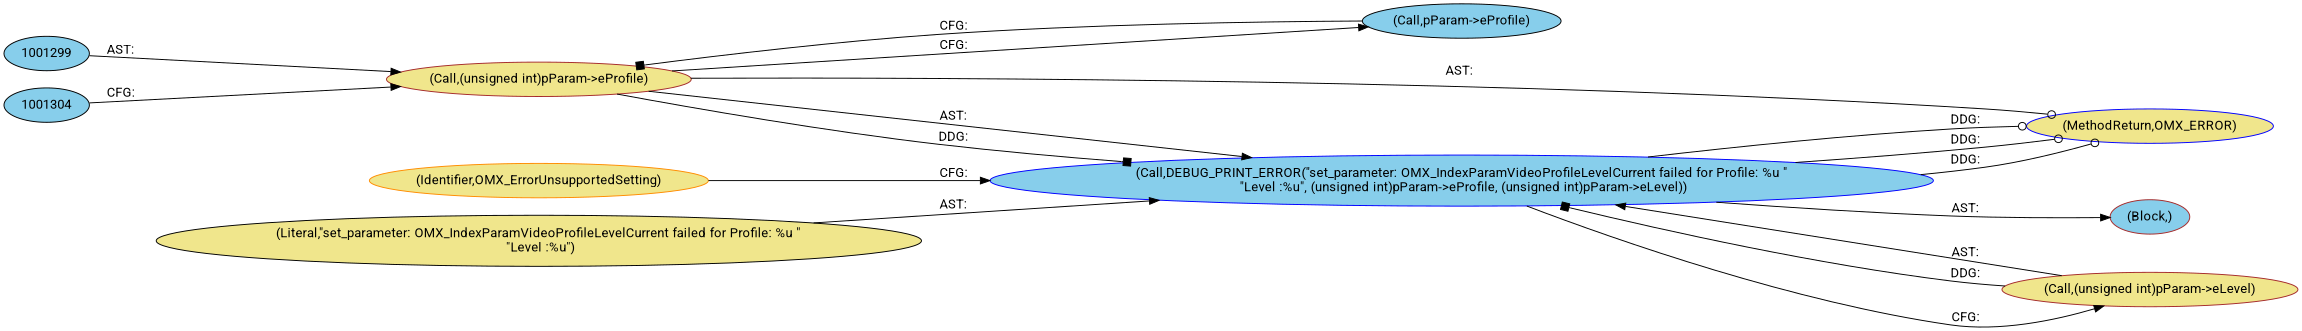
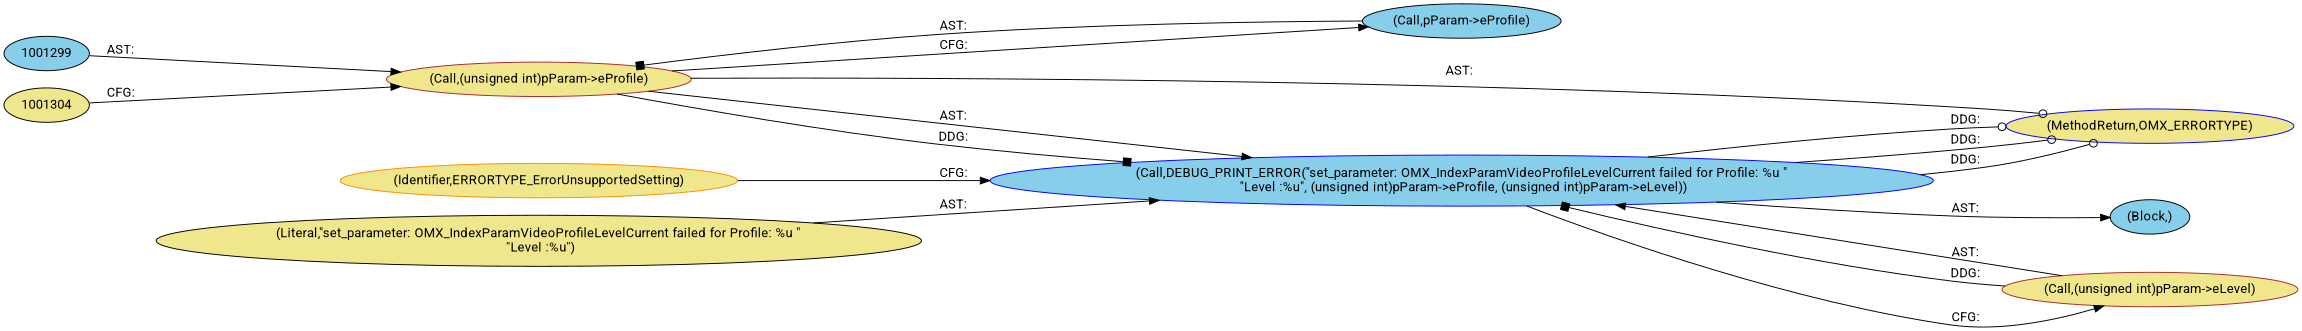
(956, 26) -> (956, 26)
(47, 105) -> (47, 105)
(2150, 126) -> (2150, 126)
(539, 181) -> (539, 181)
(2150, 217) -> (2150, 217)
